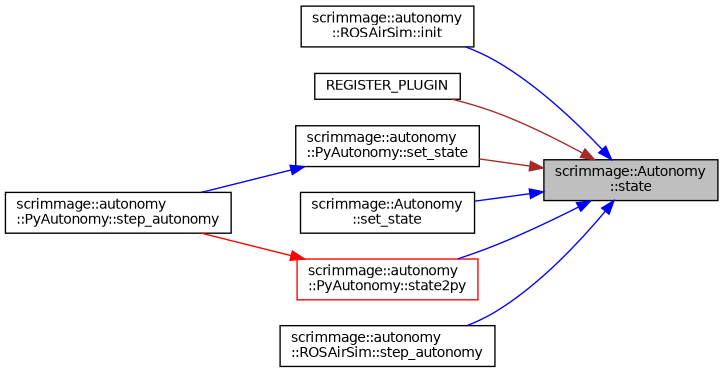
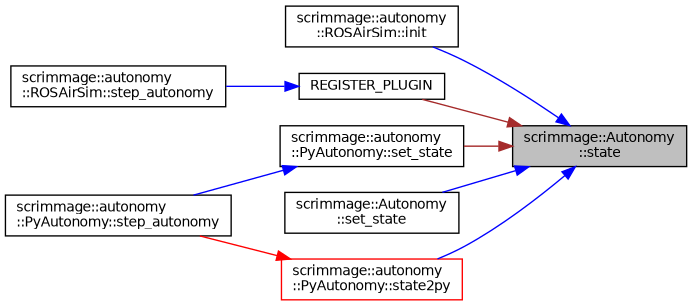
(543, 276) -> (255, 86)
